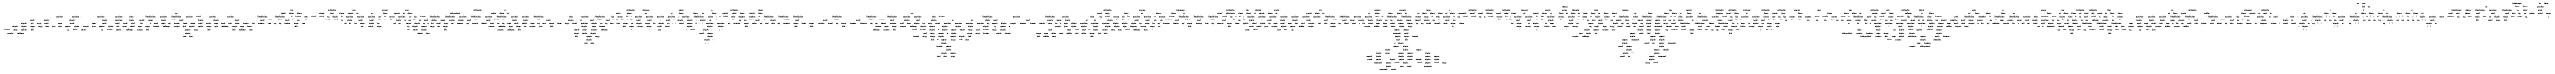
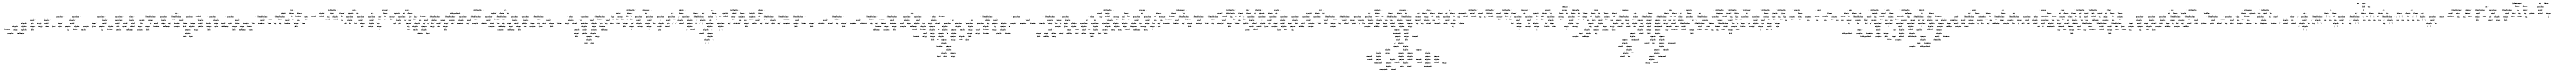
(1428, 10) -> (1428, 10)
